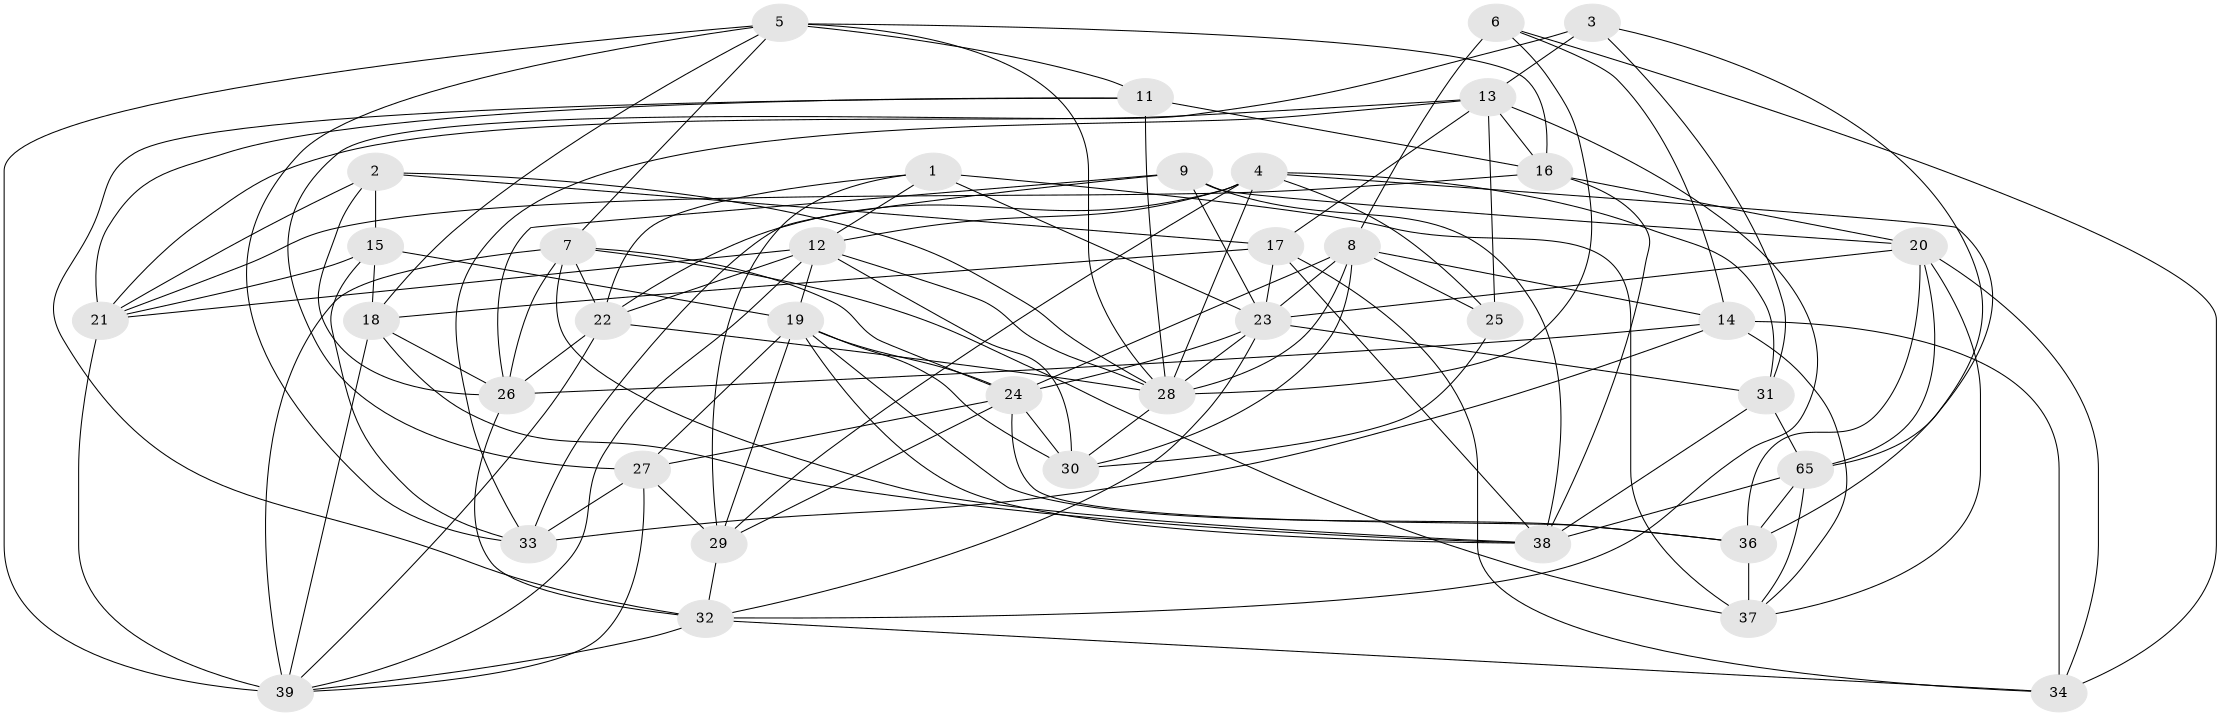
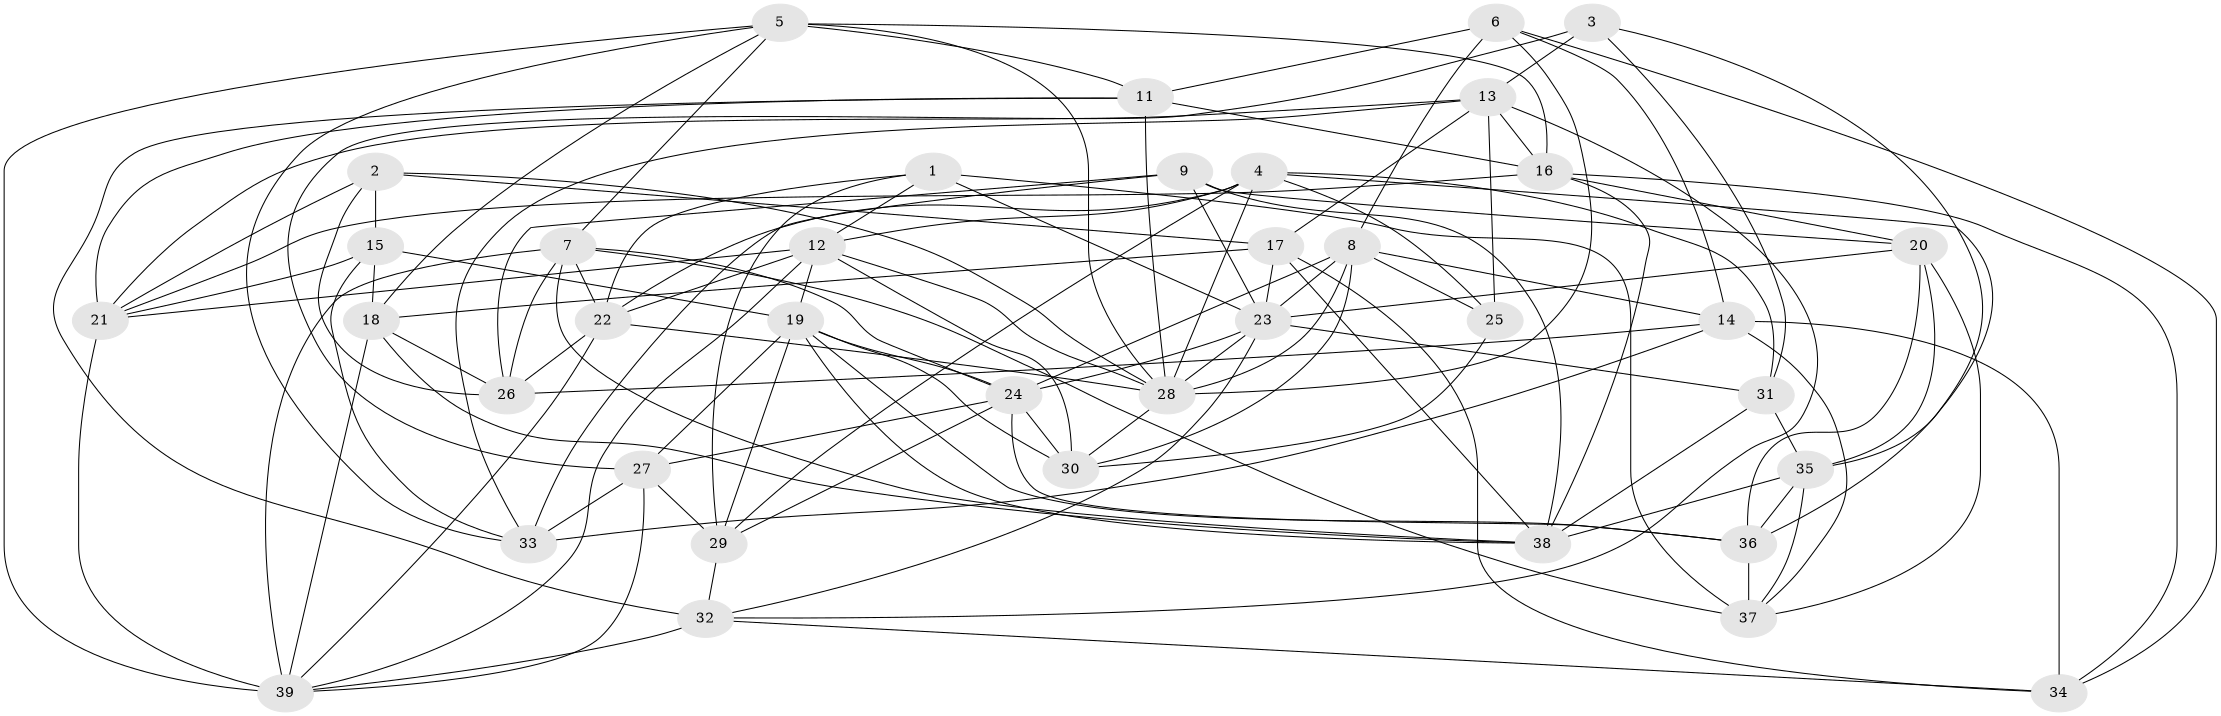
none -> (1321, 60)
(2094, 438) -> (2070, 262)
(1806, 470) -> (1806, 470)
(488, 557) -> none
